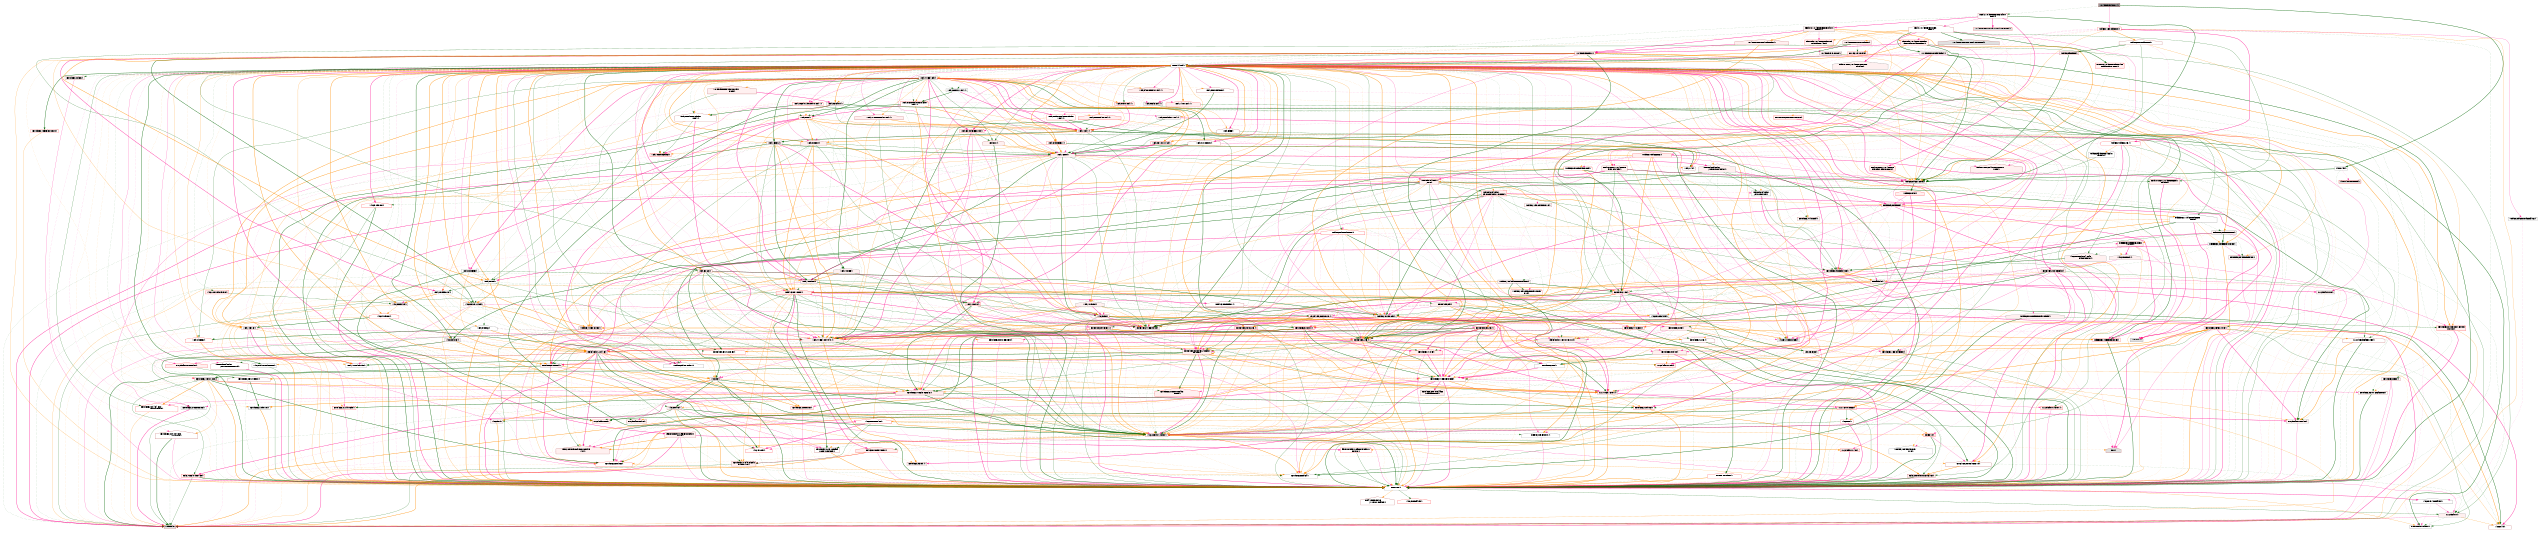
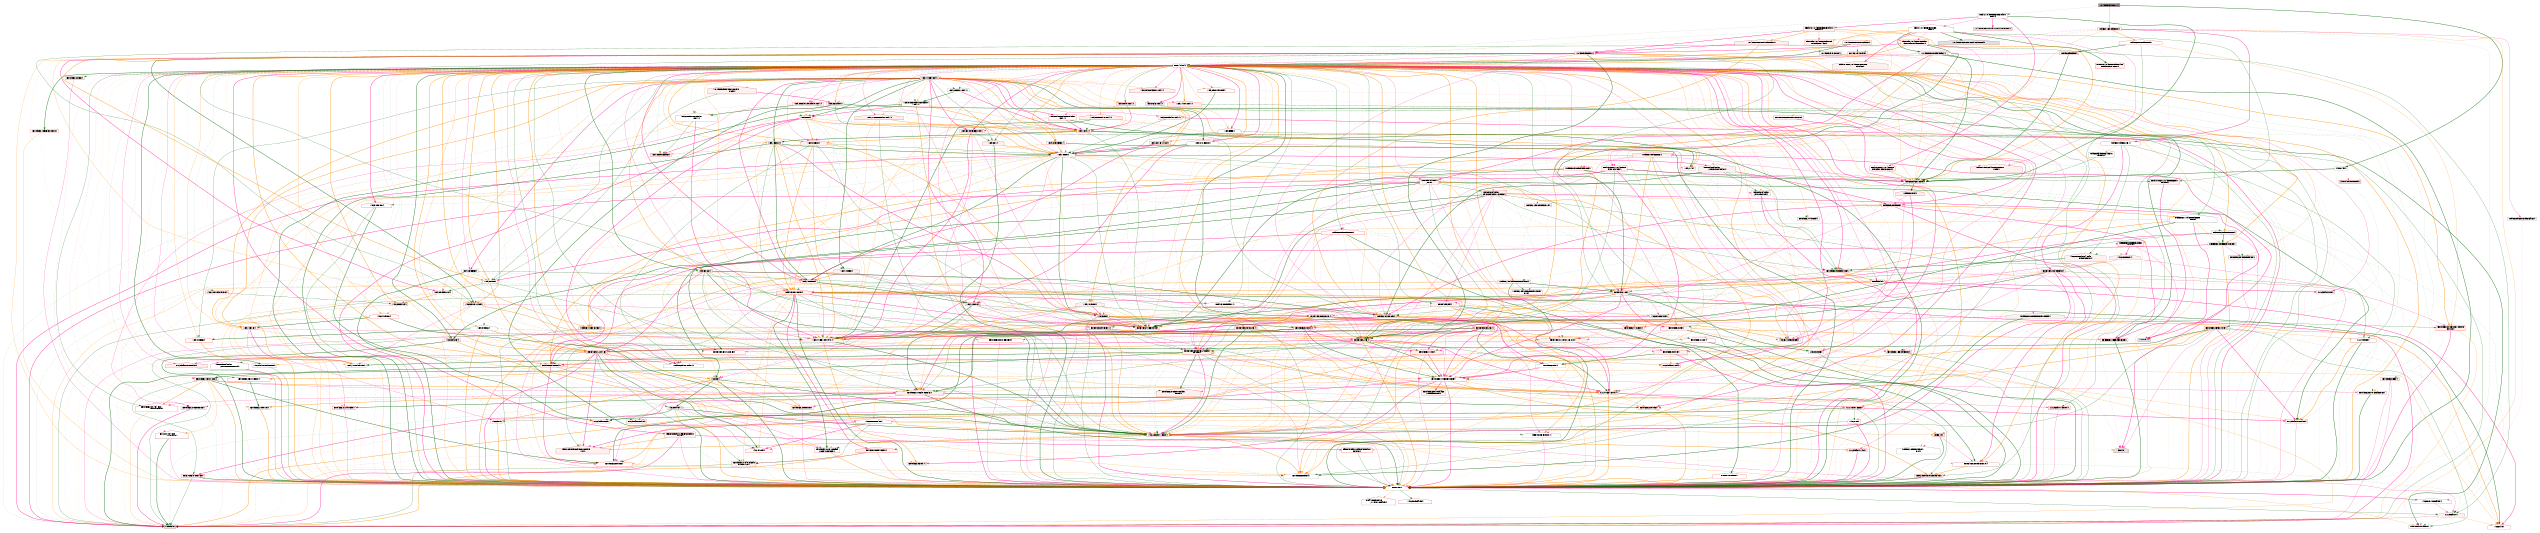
(2364, 340) -> (2363, 340)
(1370, 348) -> (1370, 348)
(176, 435) -> (172, 435)
